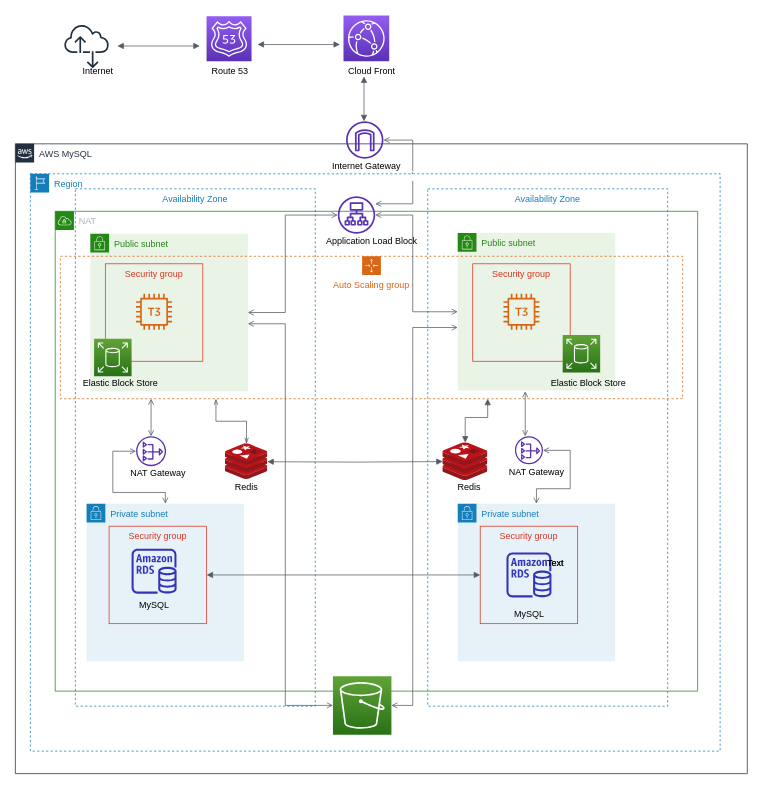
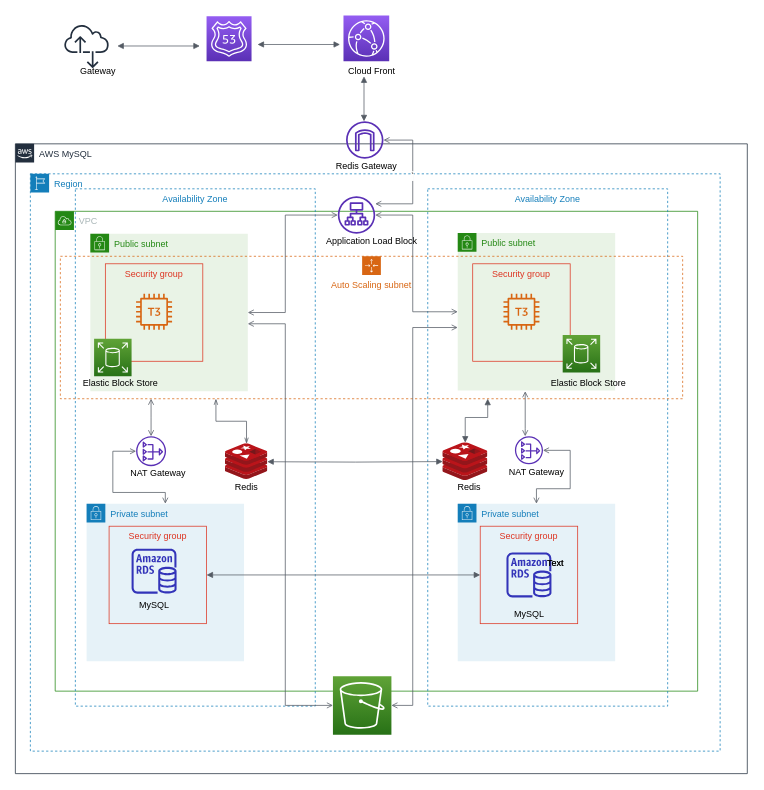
(98, 71) -> (98, 71)
(230, 71) -> none
(367, 166) -> (367, 166)
(87, 222) -> (87, 222)
(372, 286) -> (372, 286)
